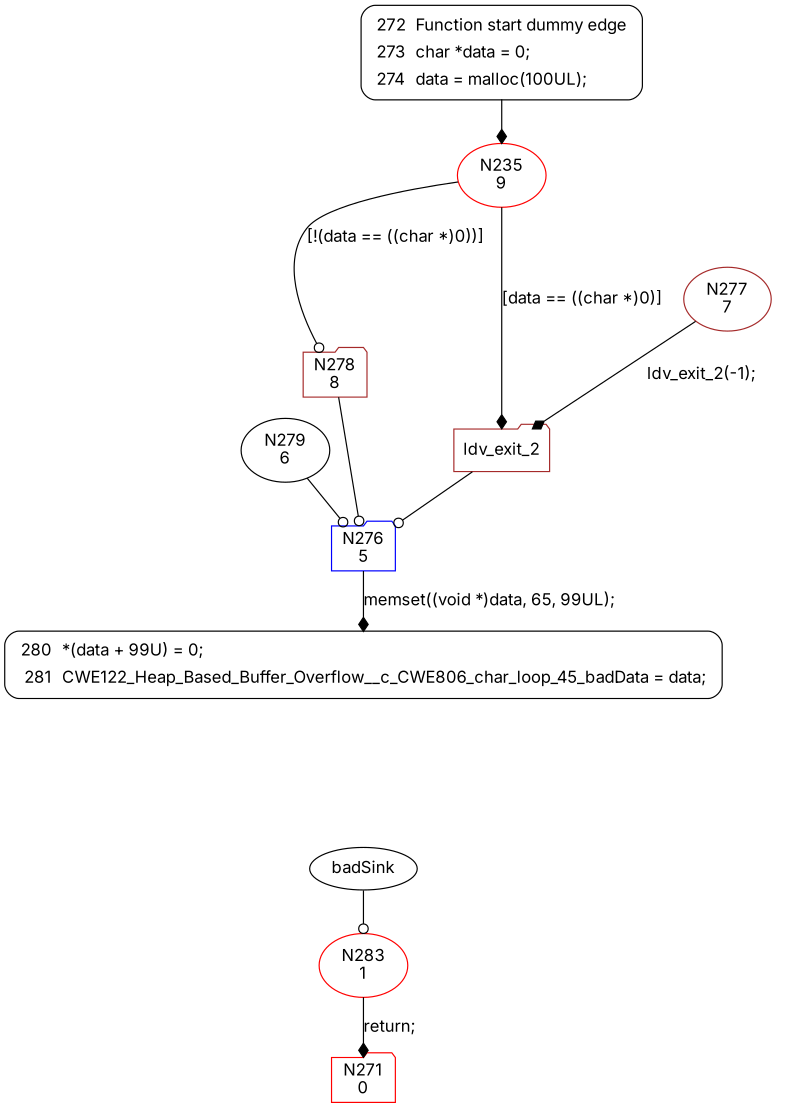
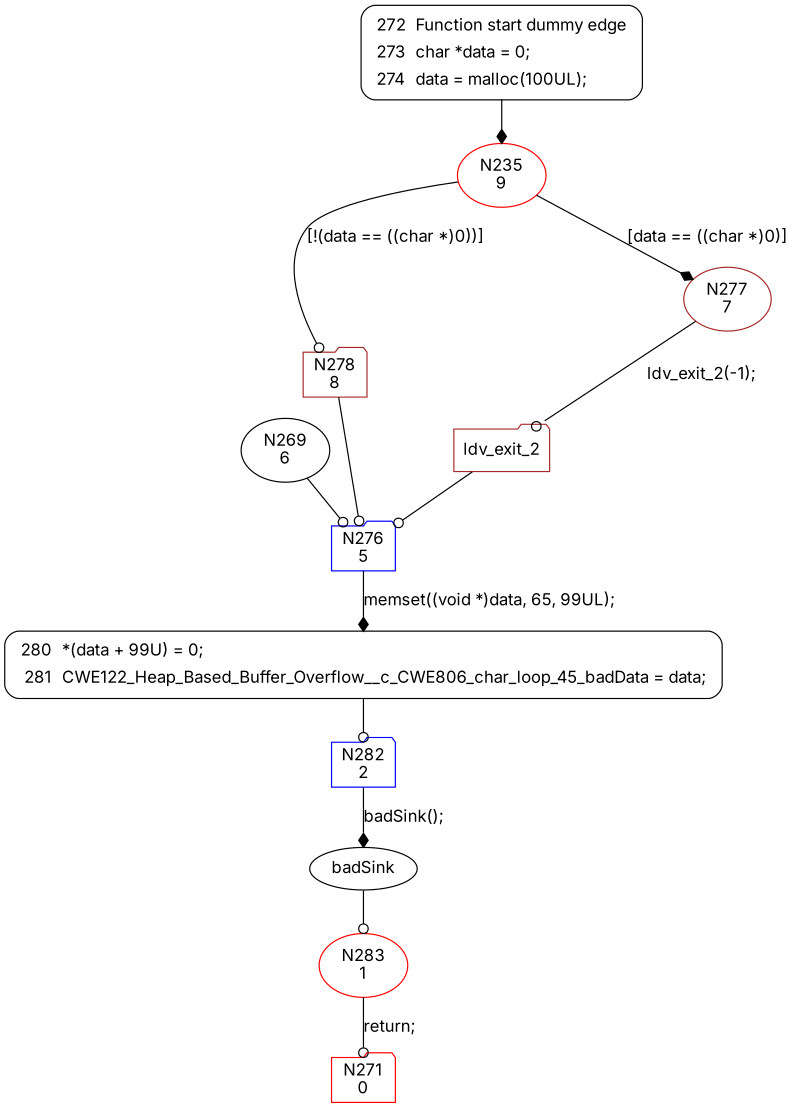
(502, 311) -> (608, 234)
(620, 371) -> (620, 371)
(285, 450) -> (285, 450)
none -> (363, 765)
(363, 1022) -> (363, 1022)
